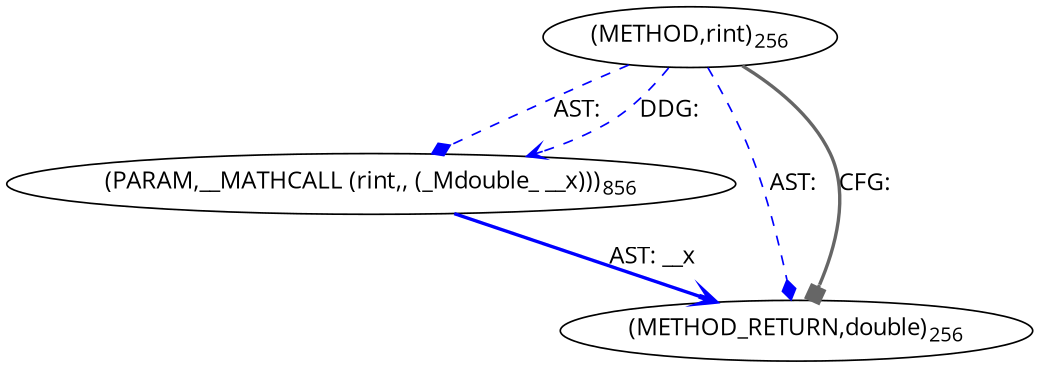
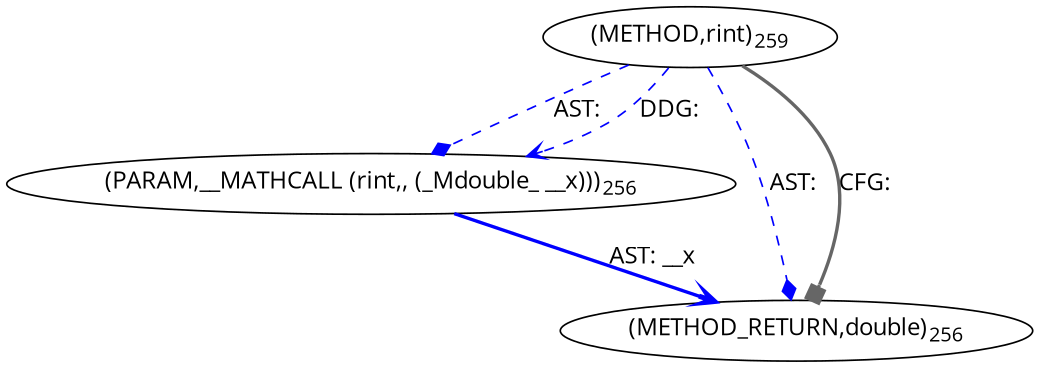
(772, 35) -> (772, 35)
(620, 181) -> (620, 181)
